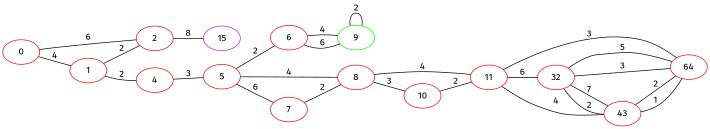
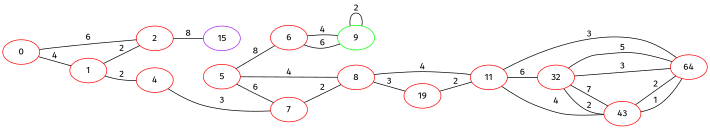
(255, 51) -> (255, 51)
(188, 78) -> (217, 108)
(422, 96) -> (422, 96)
